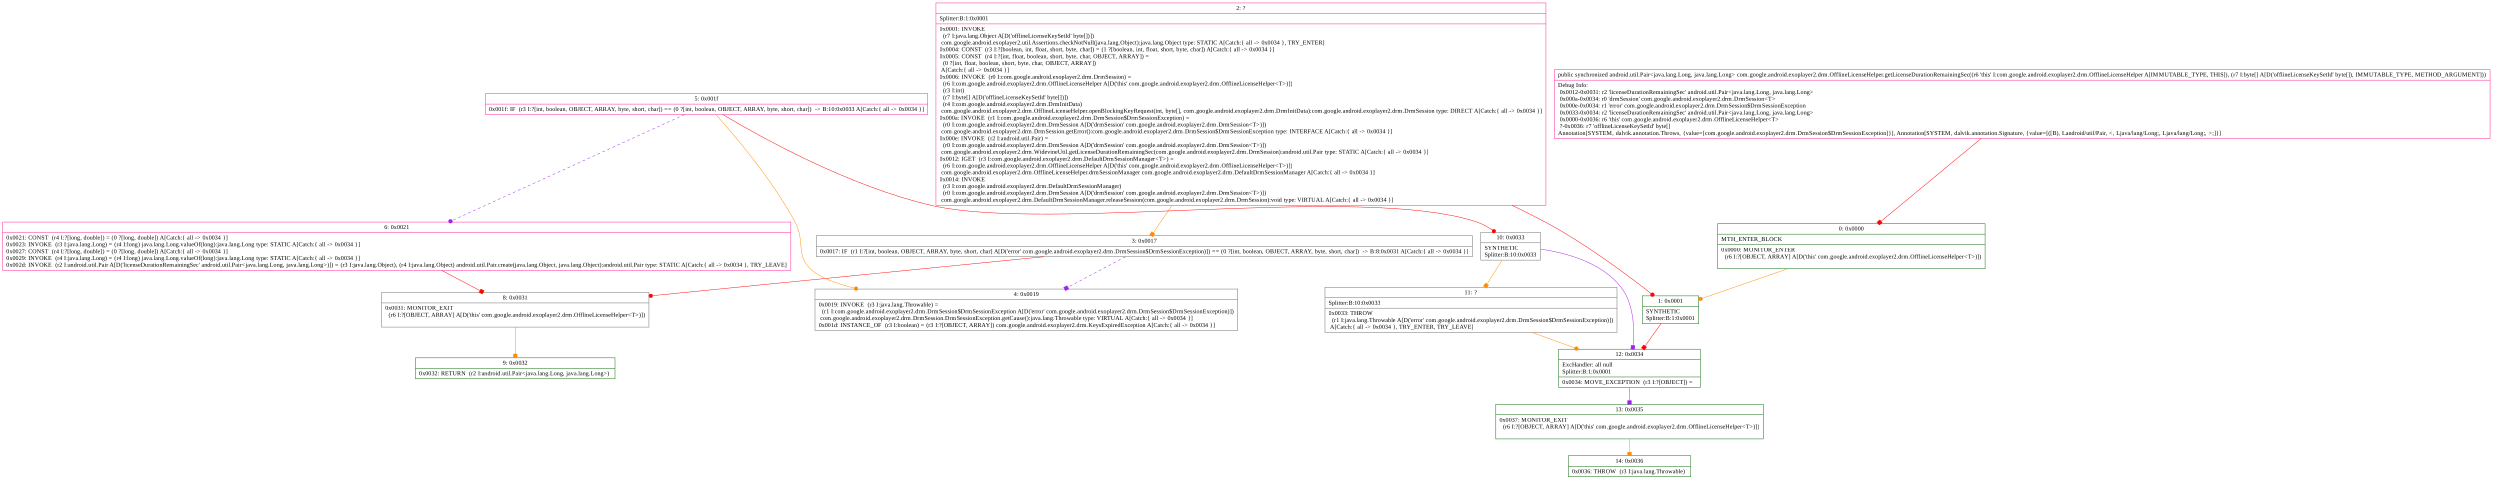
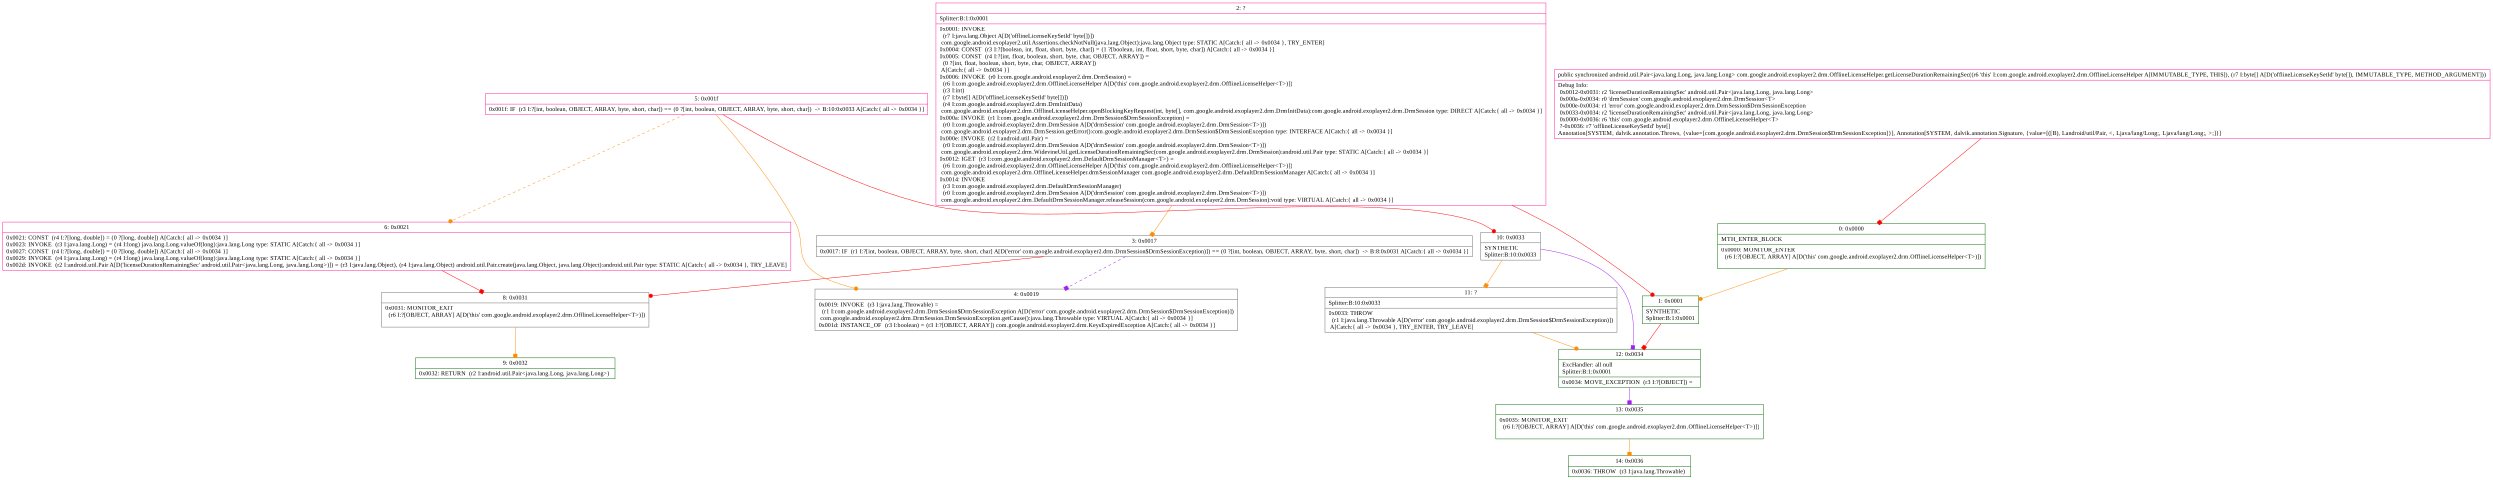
(568, 168) -> (568, 168)
(1535, 420) -> (1535, 420)
